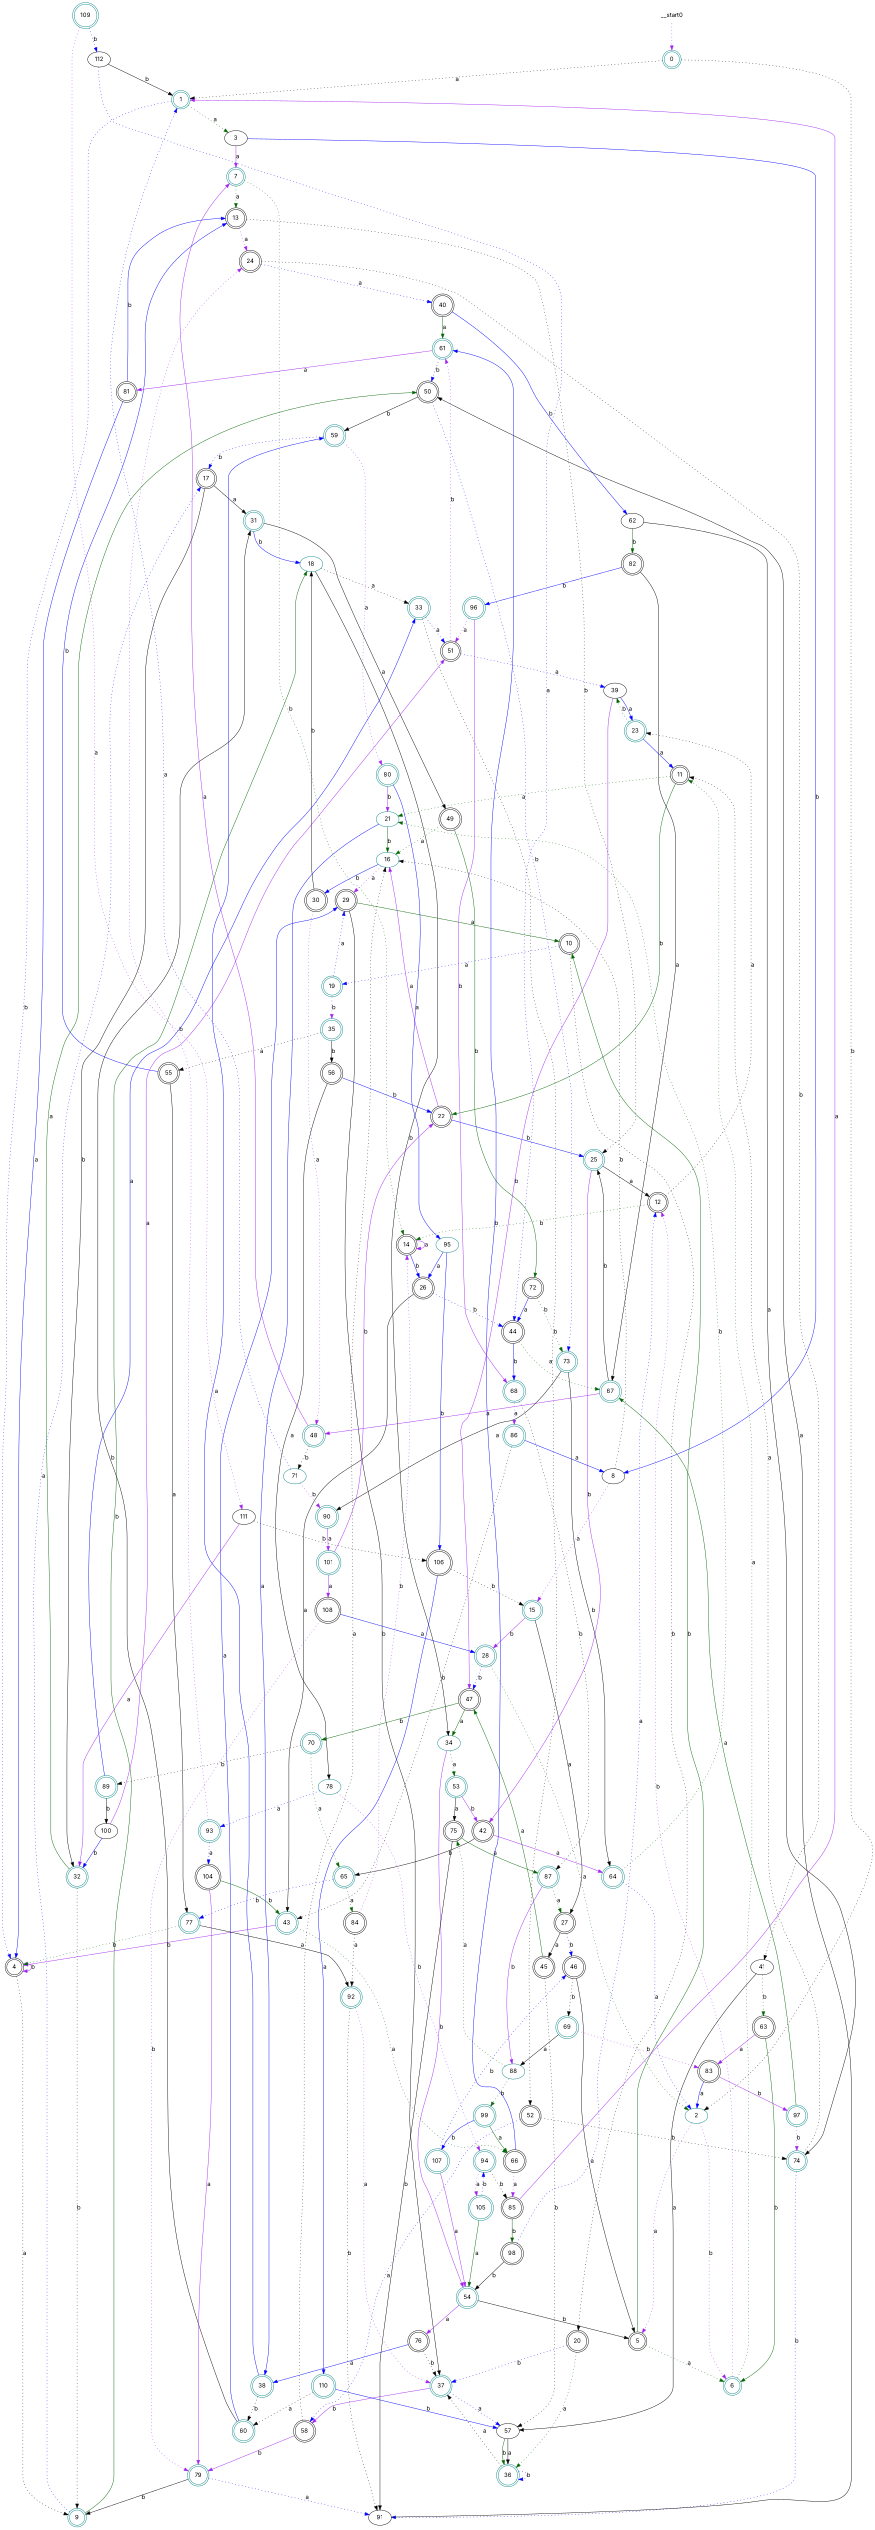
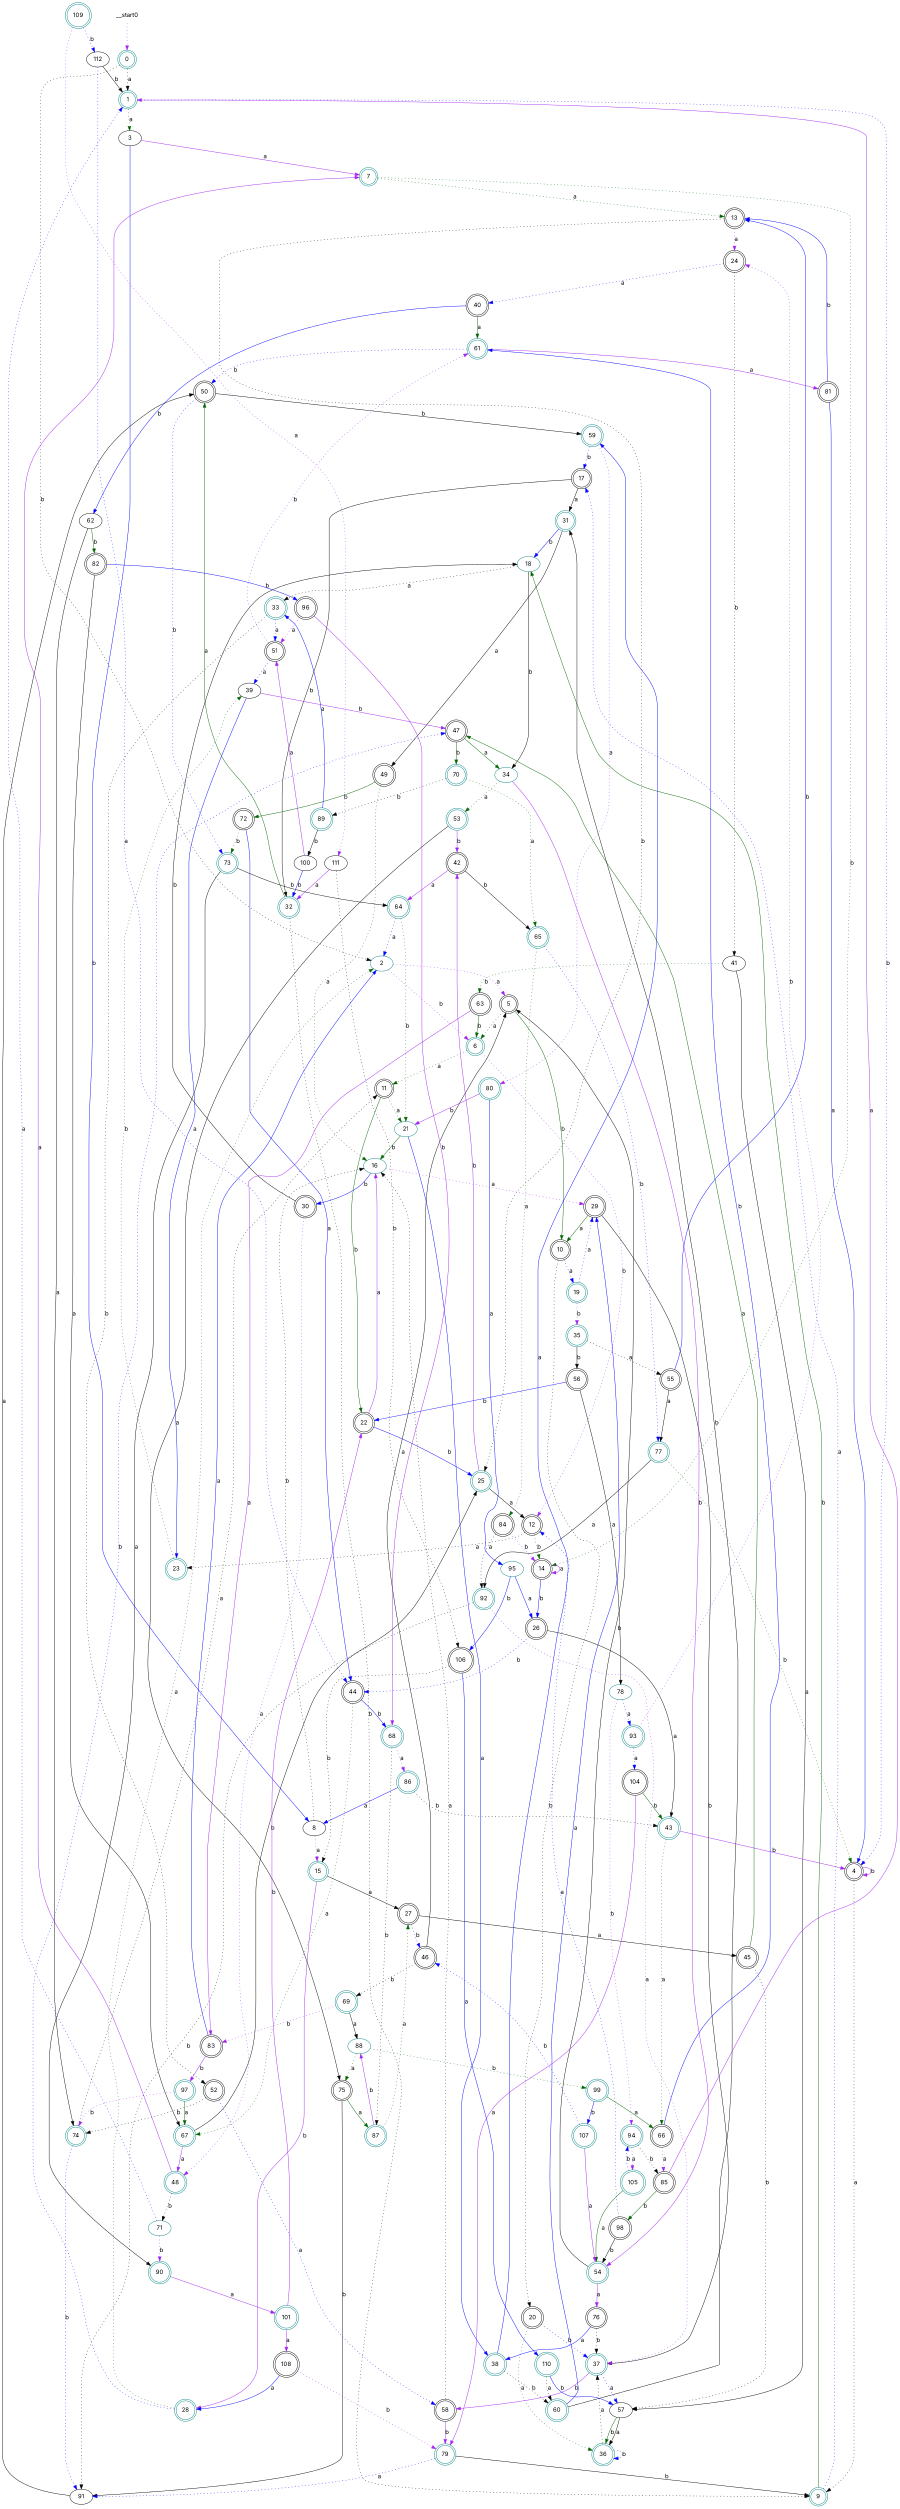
(474, 608) -> (306, 608)
(655, 751) -> none
